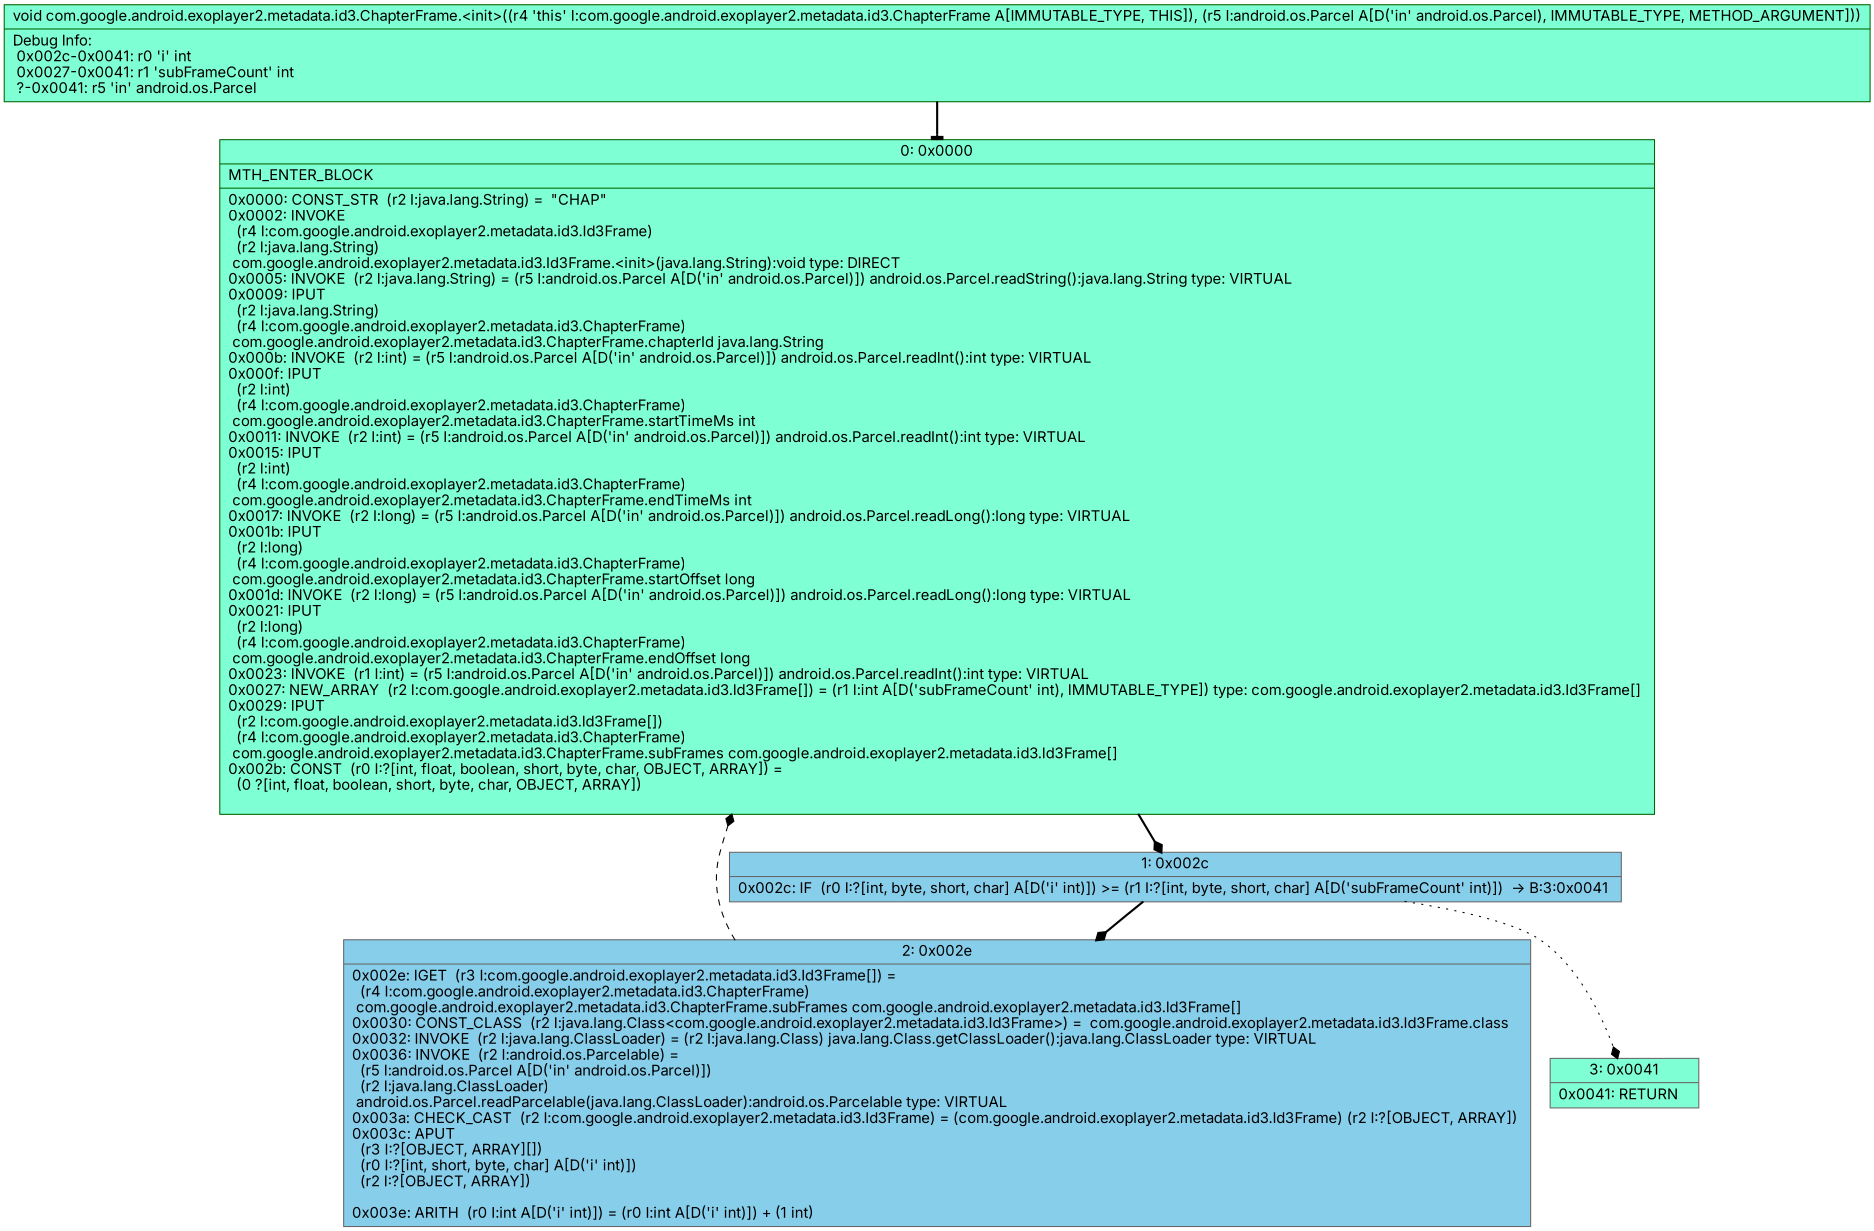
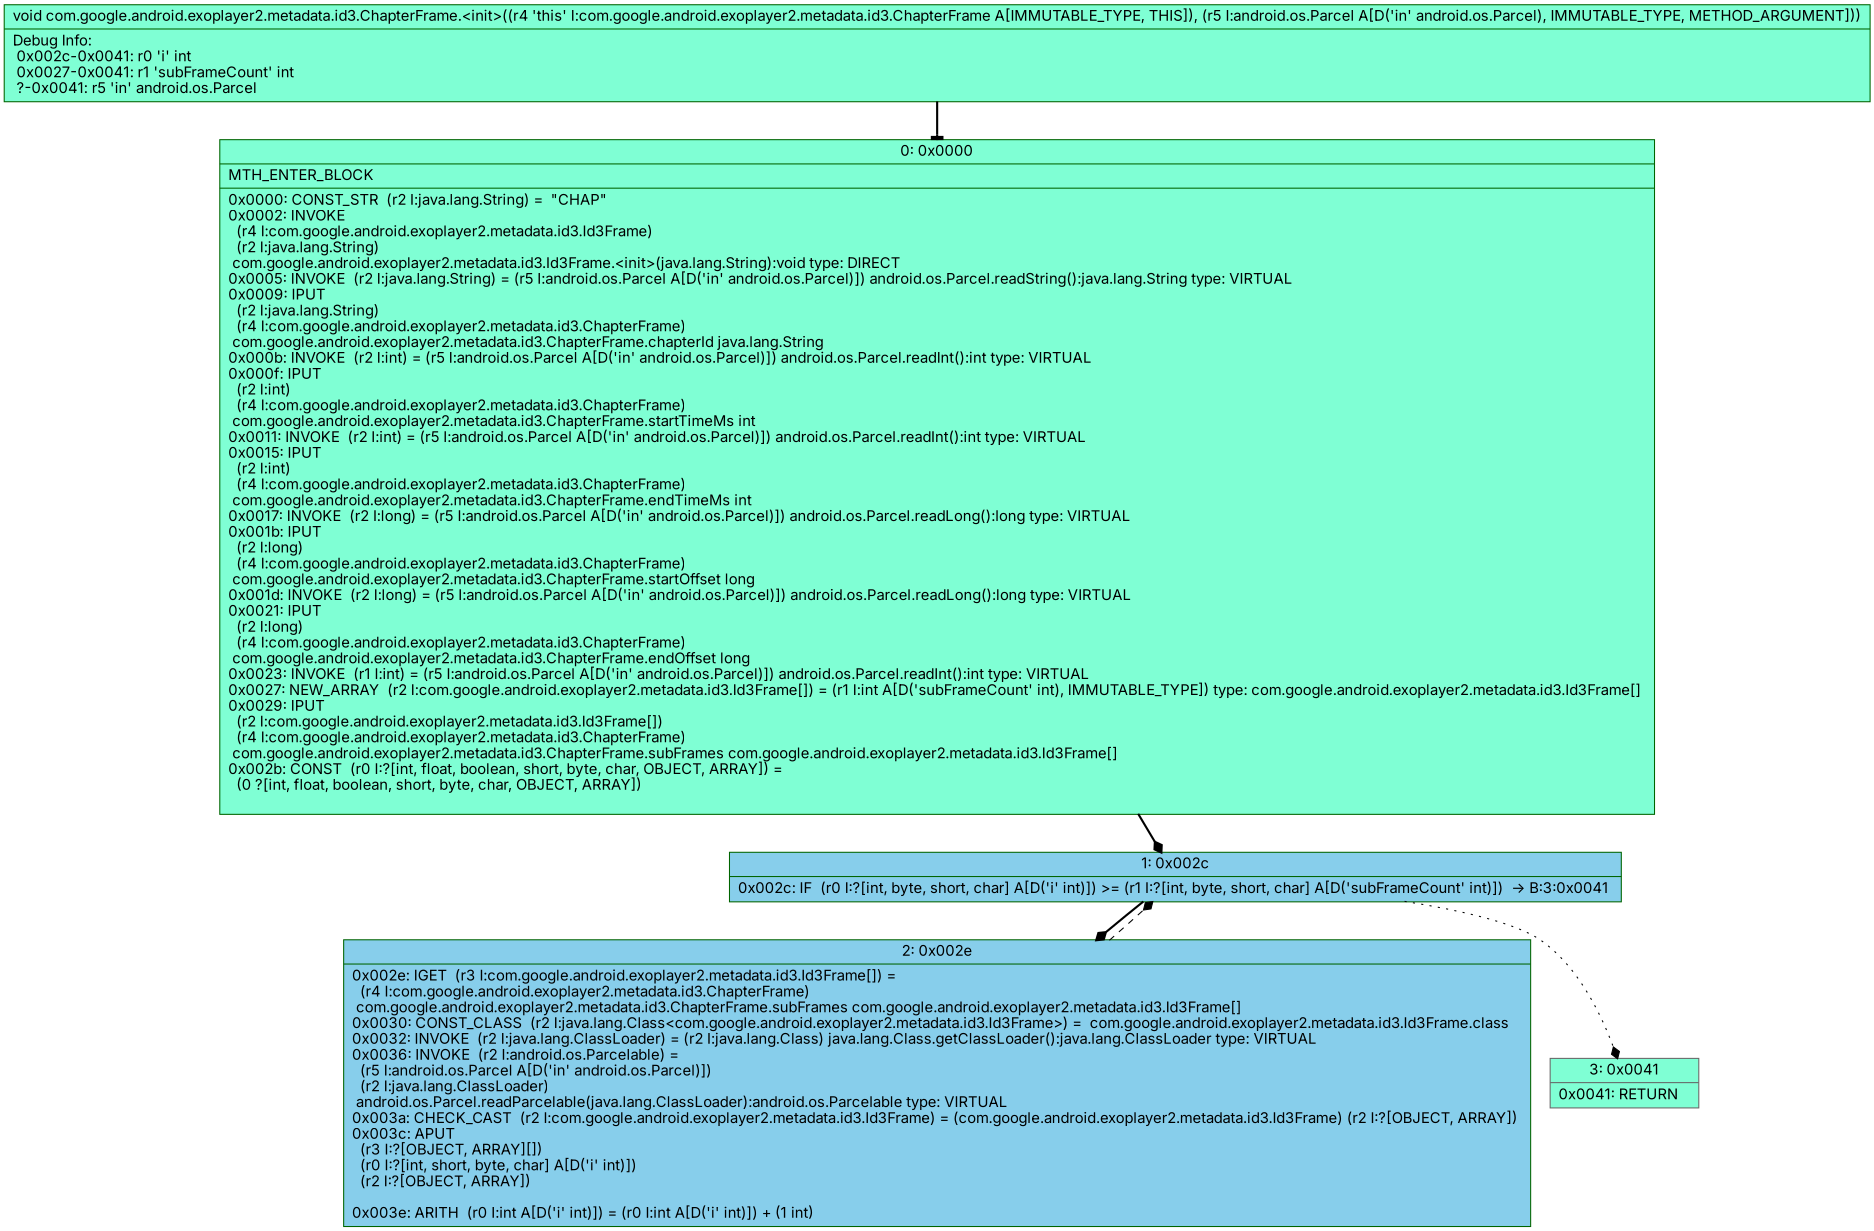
(1175, 877) -> (1175, 877)
(717, 884) -> (1126, 925)
(937, 1083) -> (937, 1083)
